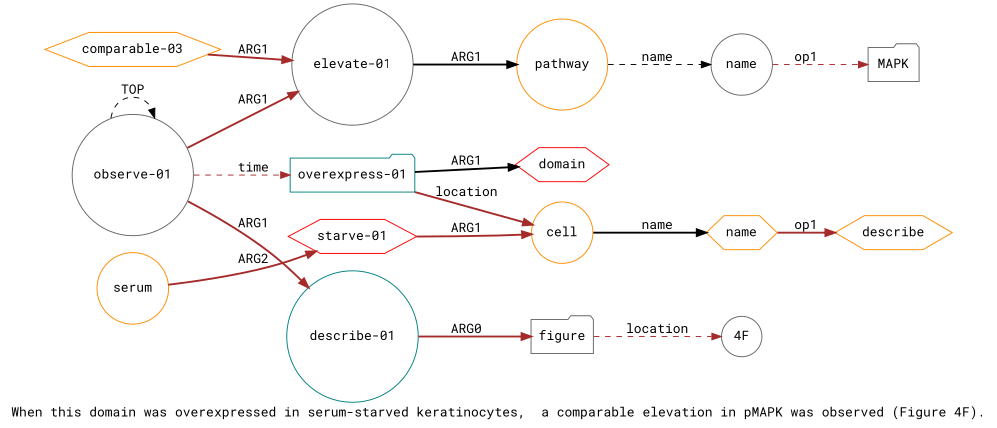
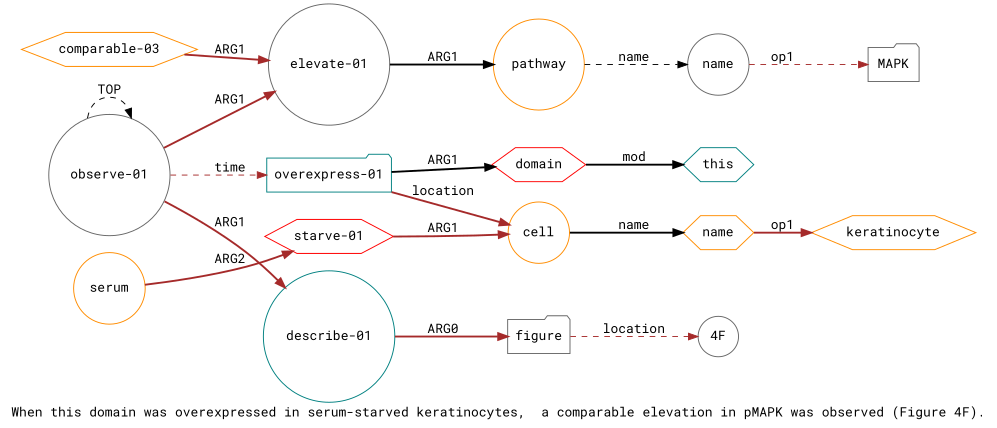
none -> (718, 165)
(894, 233) -> (894, 233)
